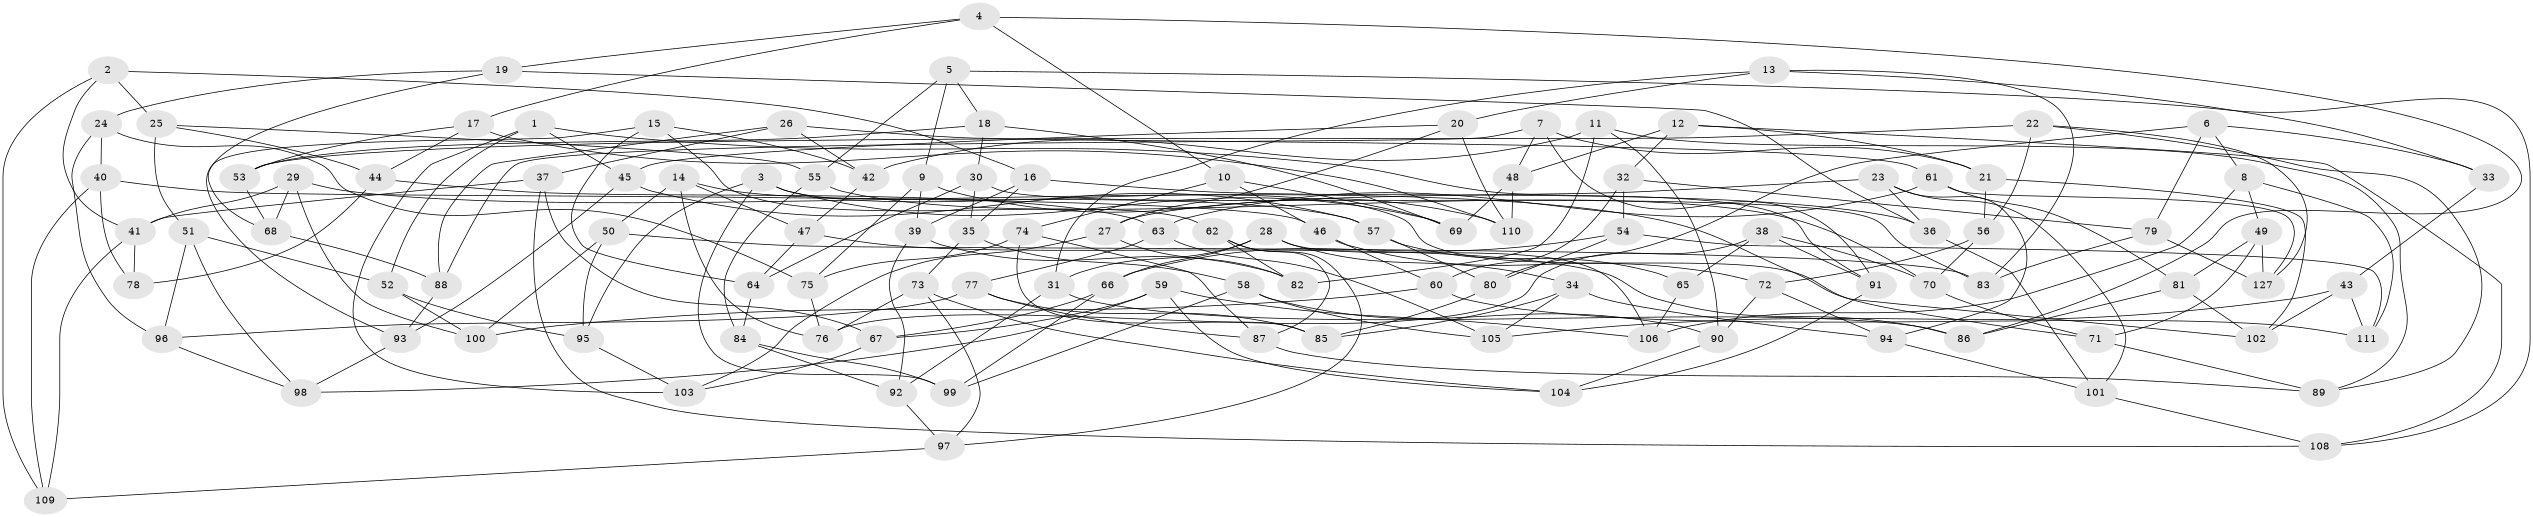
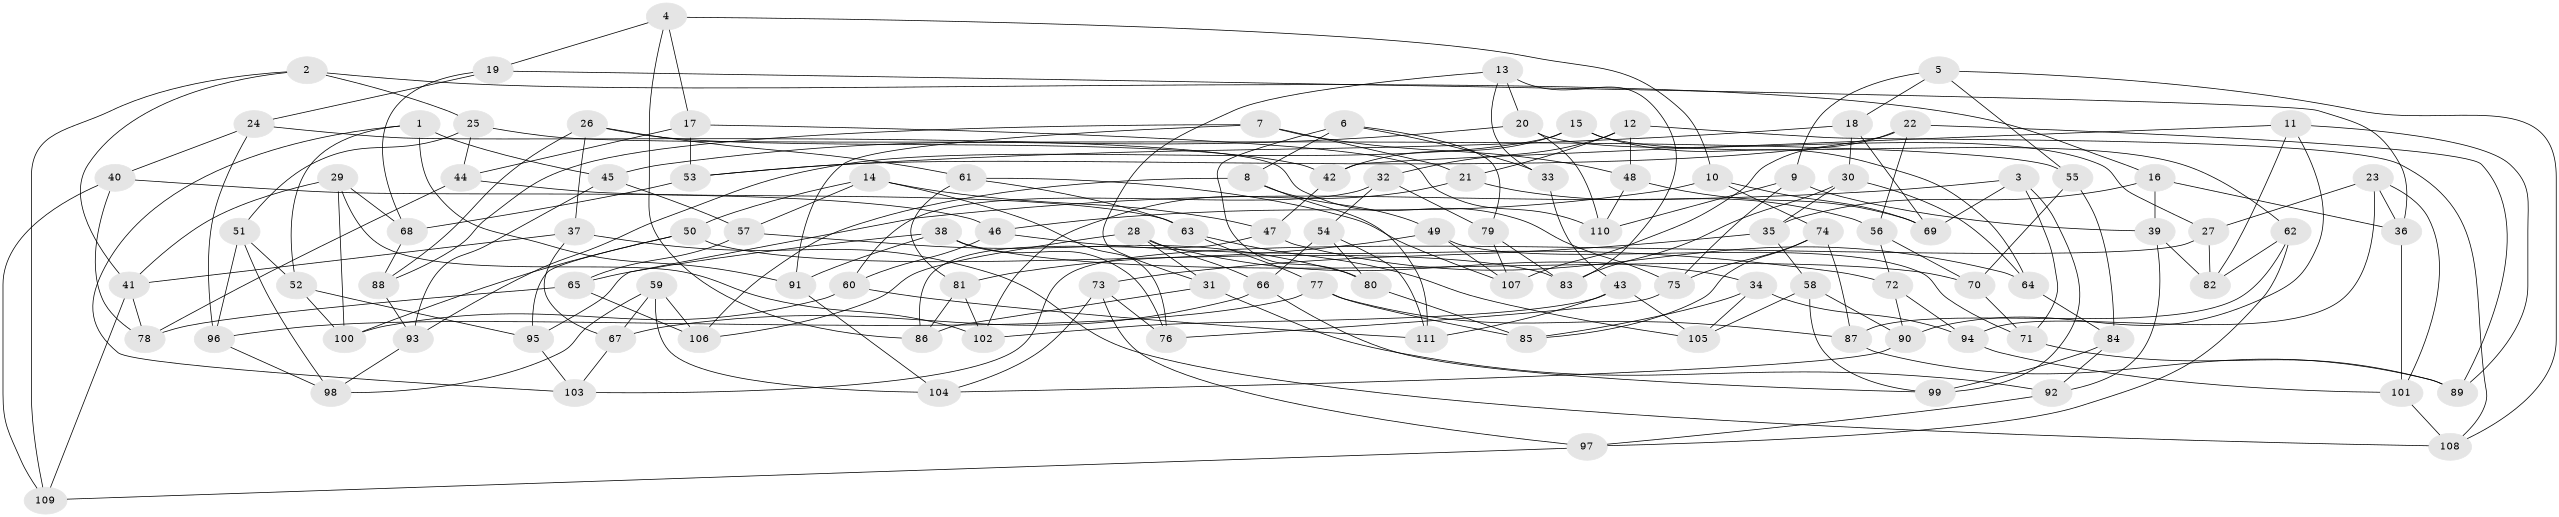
(2263, 285) -> (1512, 285)
none -> (358, 305)
